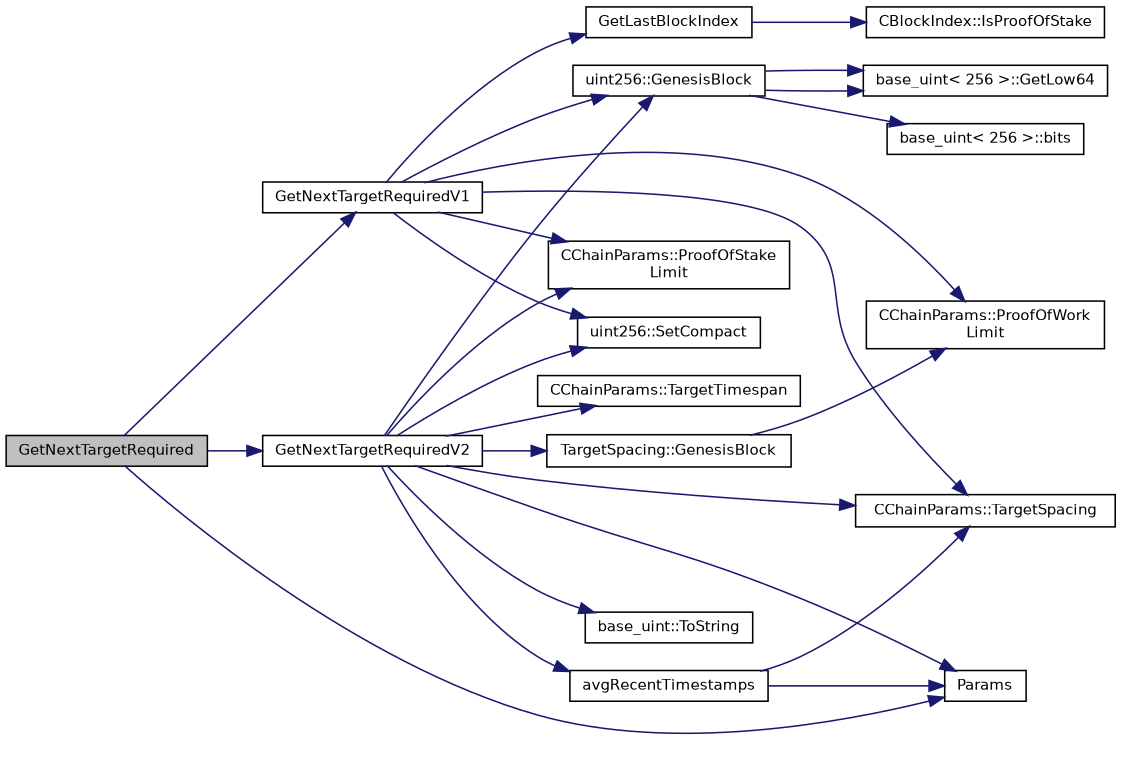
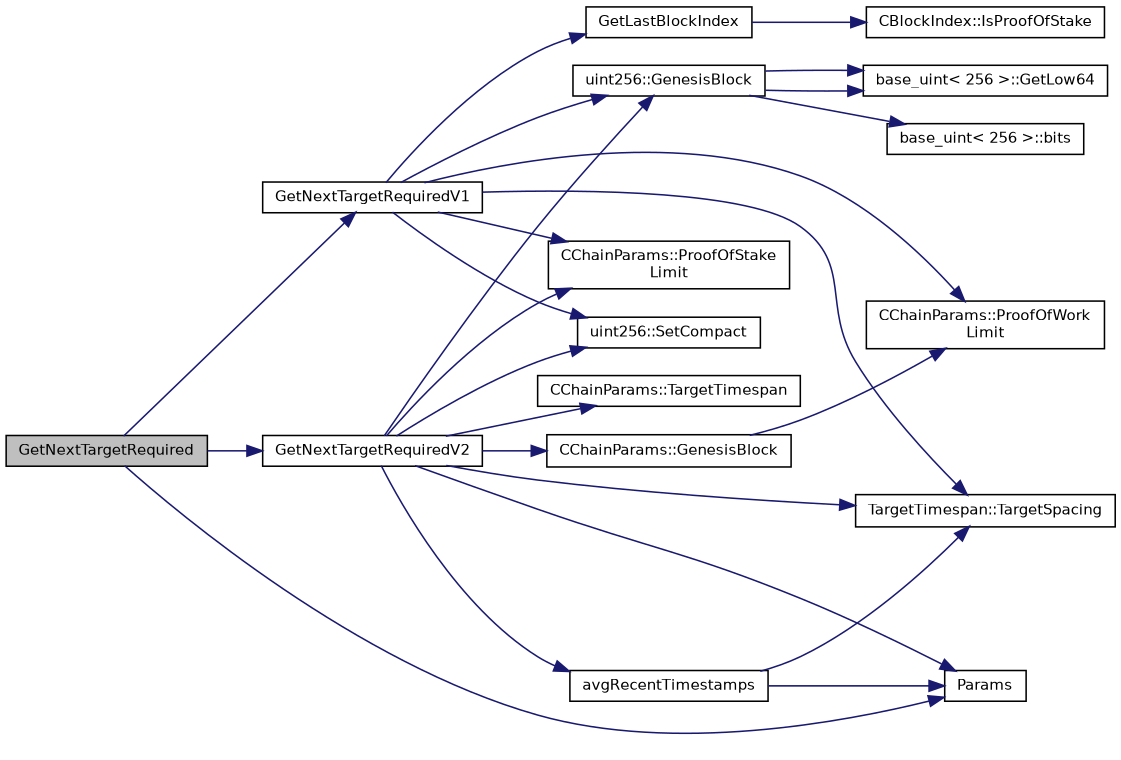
(669, 451) -> (669, 451)
(985, 511) -> (985, 511)
(669, 627) -> none
